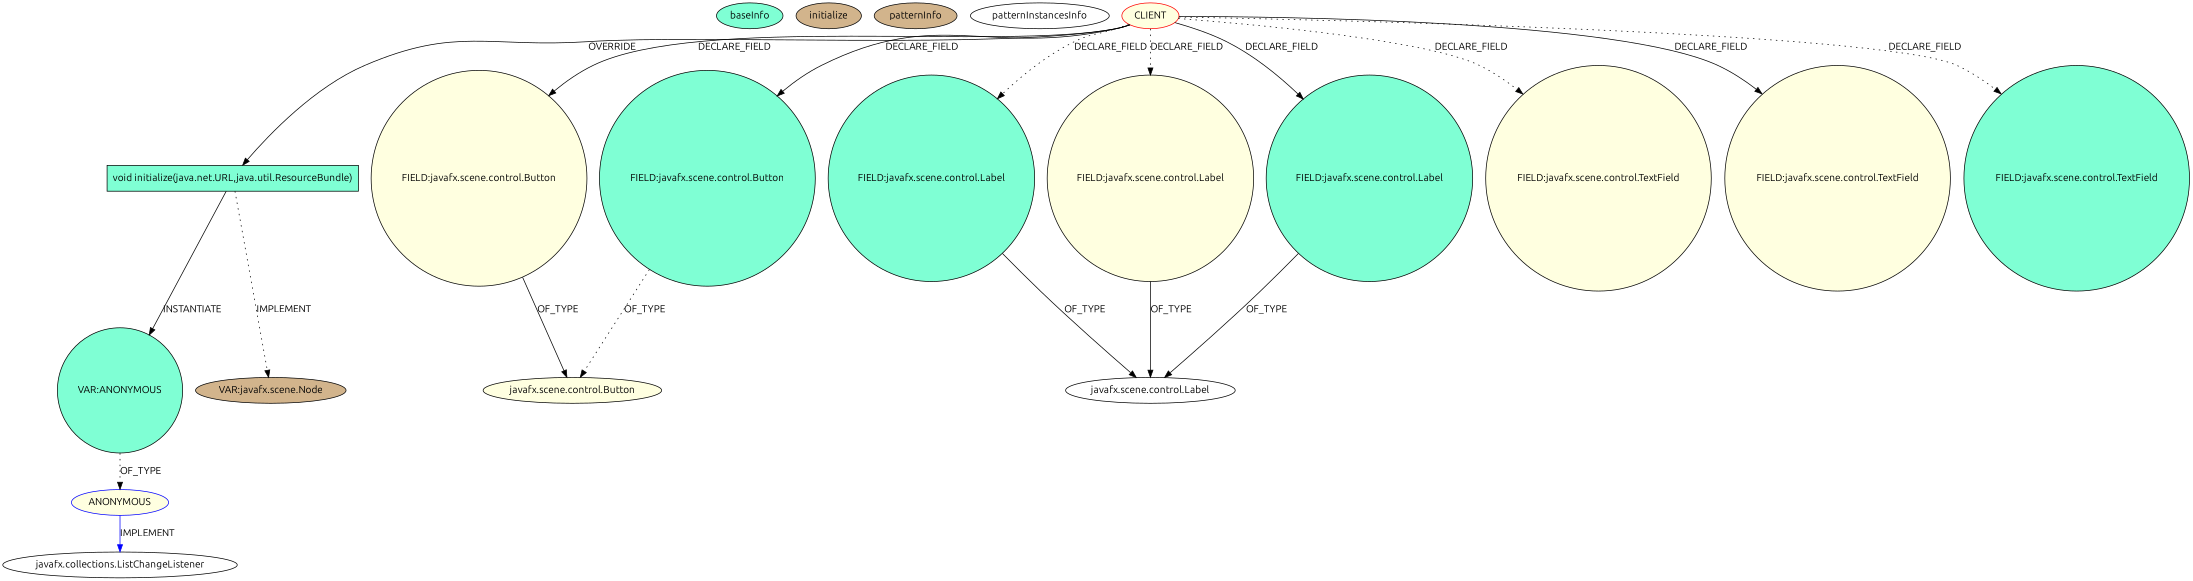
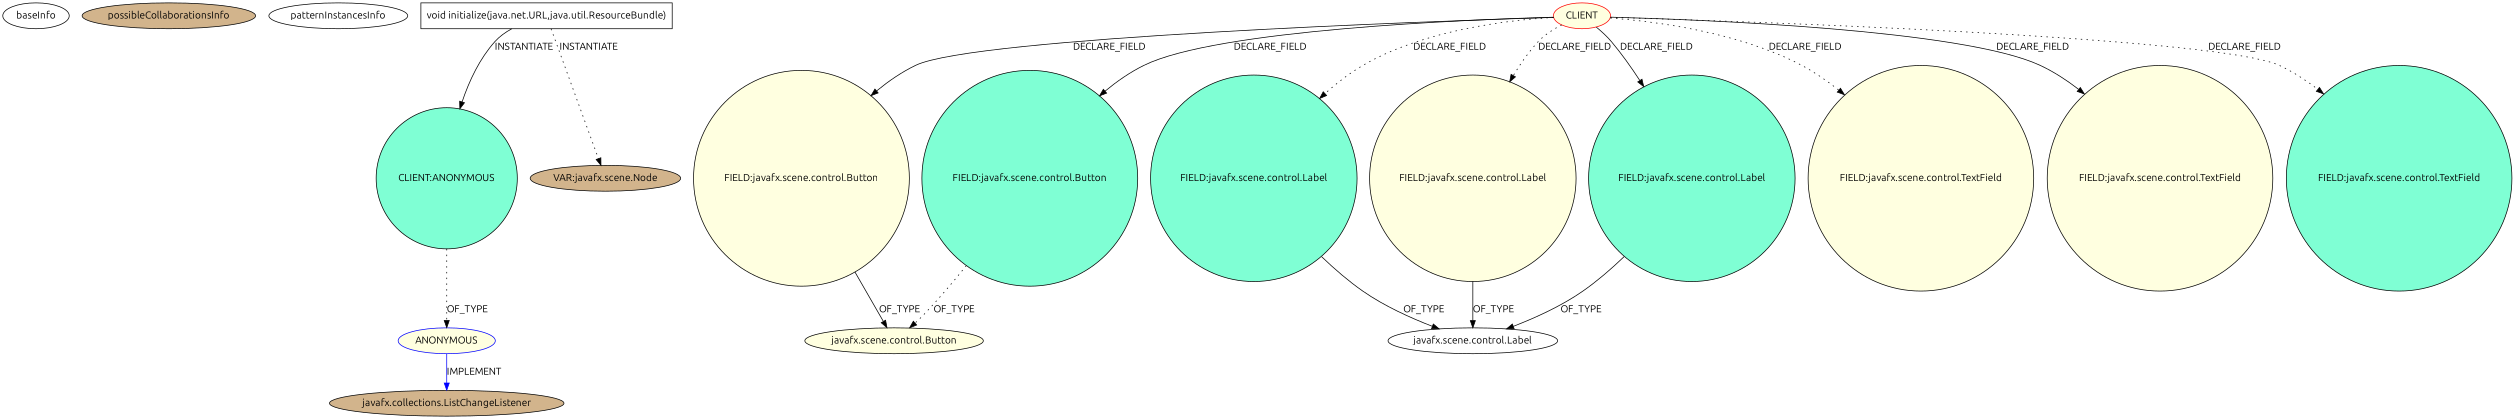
(750, 16) -> (36, 16)
(829, 16) -> (169, 16)
(916, 16) -> none
(670, 40) -> none
(233, 178) -> (547, 16)
(284, 310) -> (589, 47)
(120, 390) -> (447, 178)
(120, 565) -> (447, 403)
